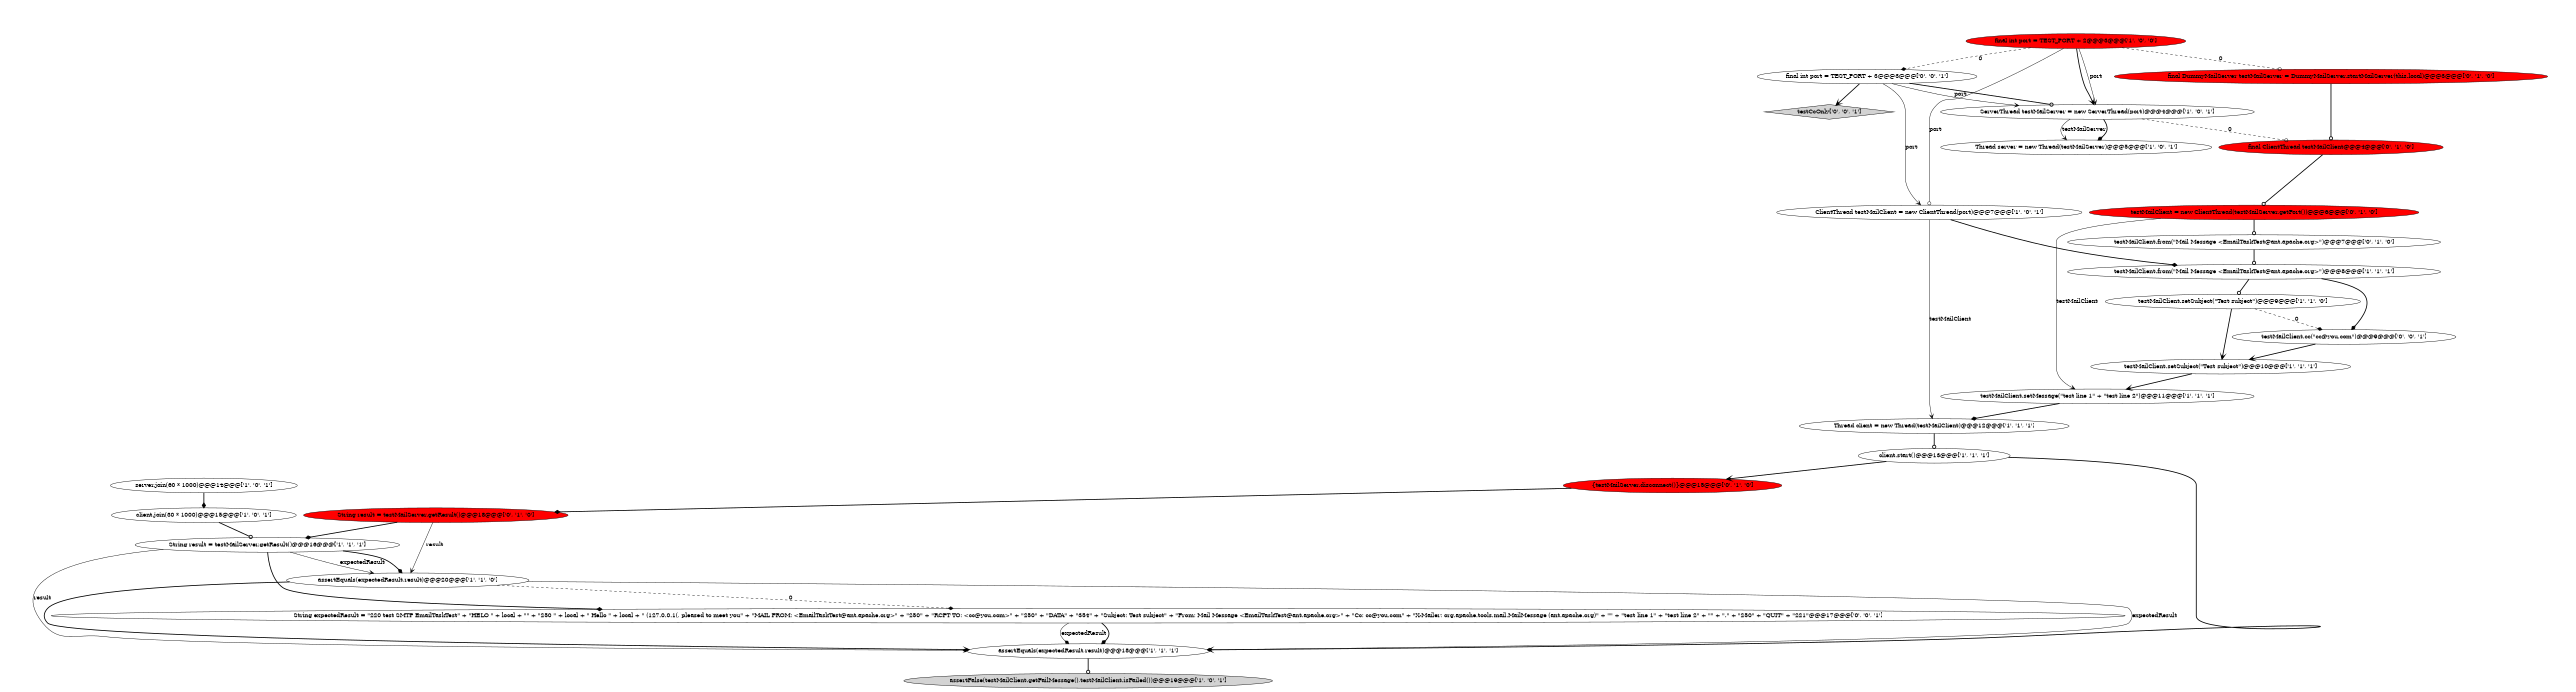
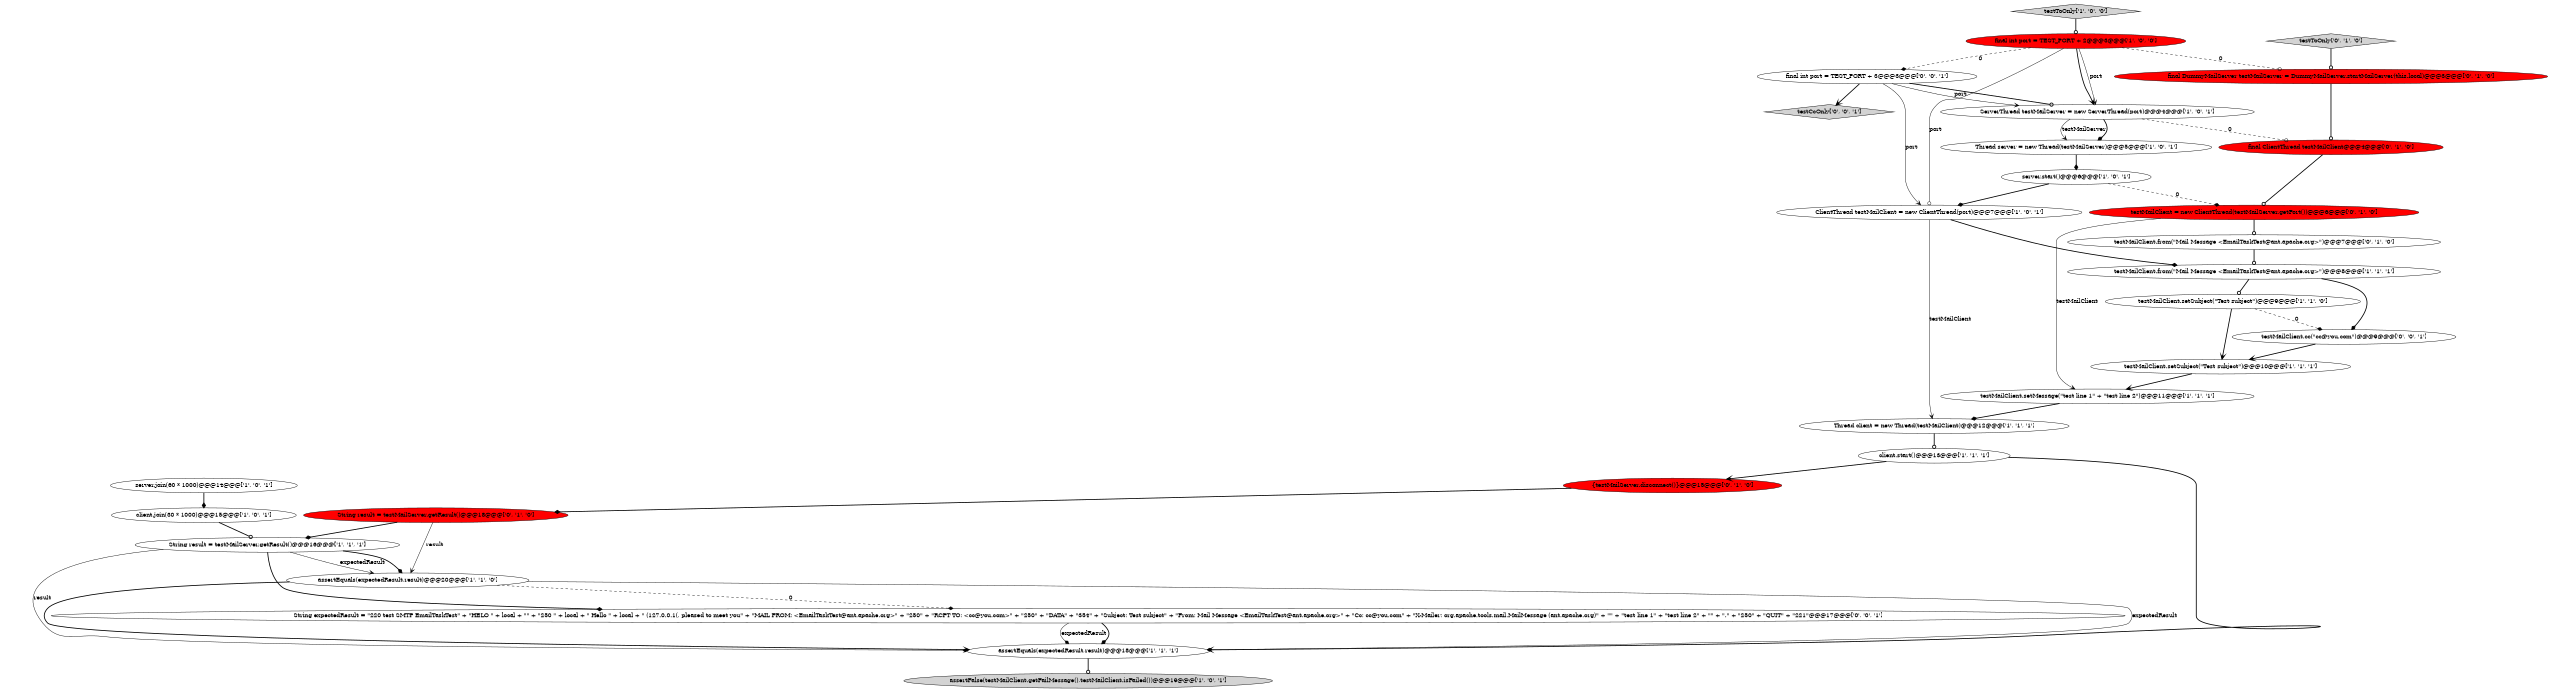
none -> (2076, 11)
none -> (2331, 41)
none -> (2076, 177)
